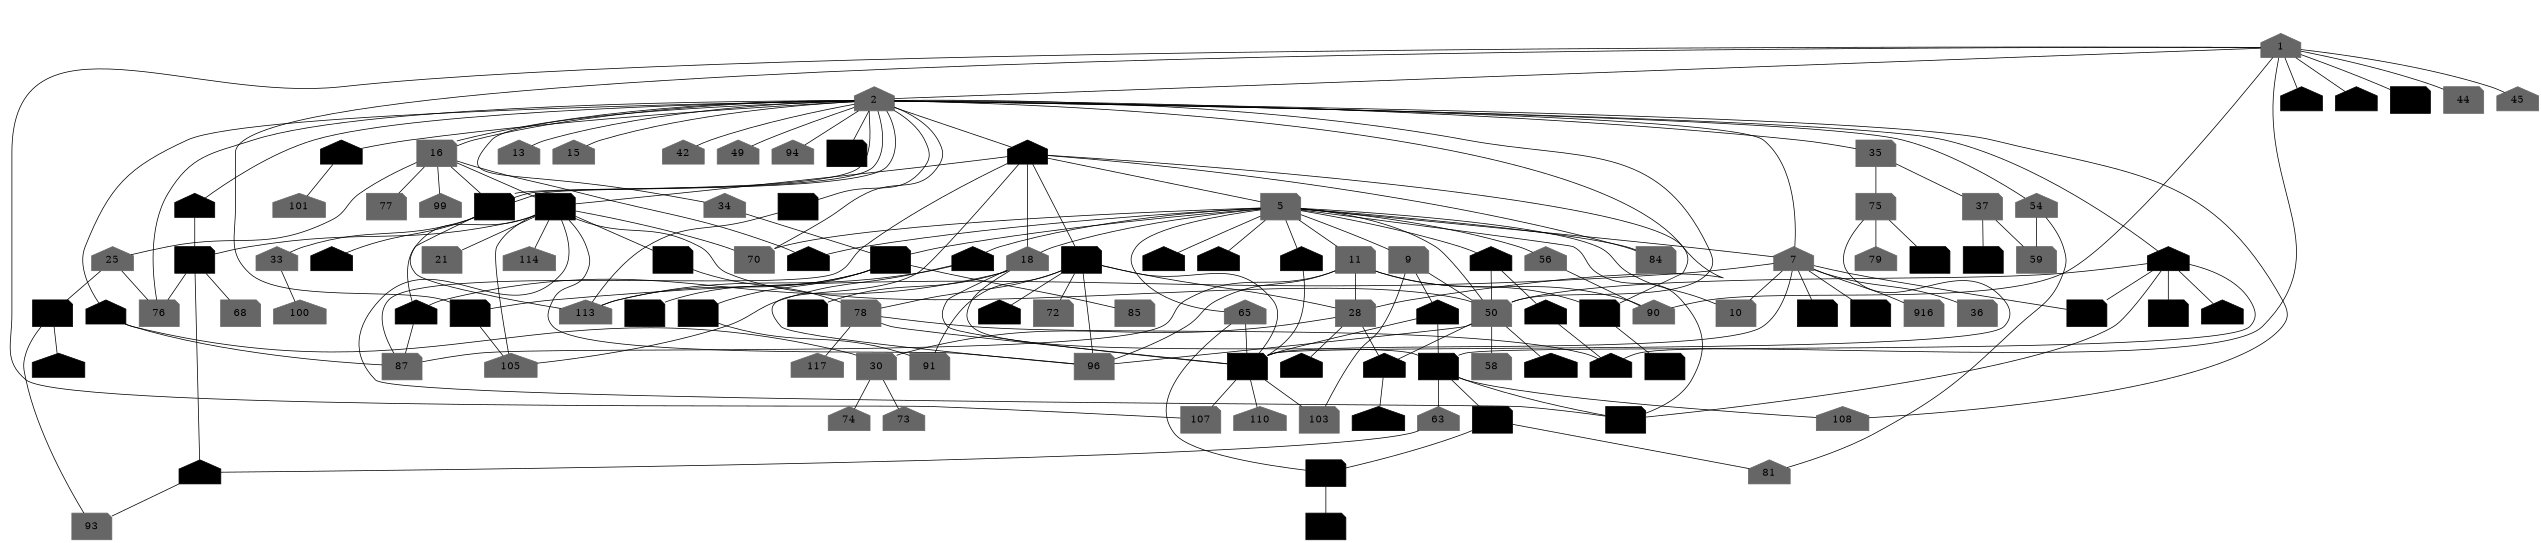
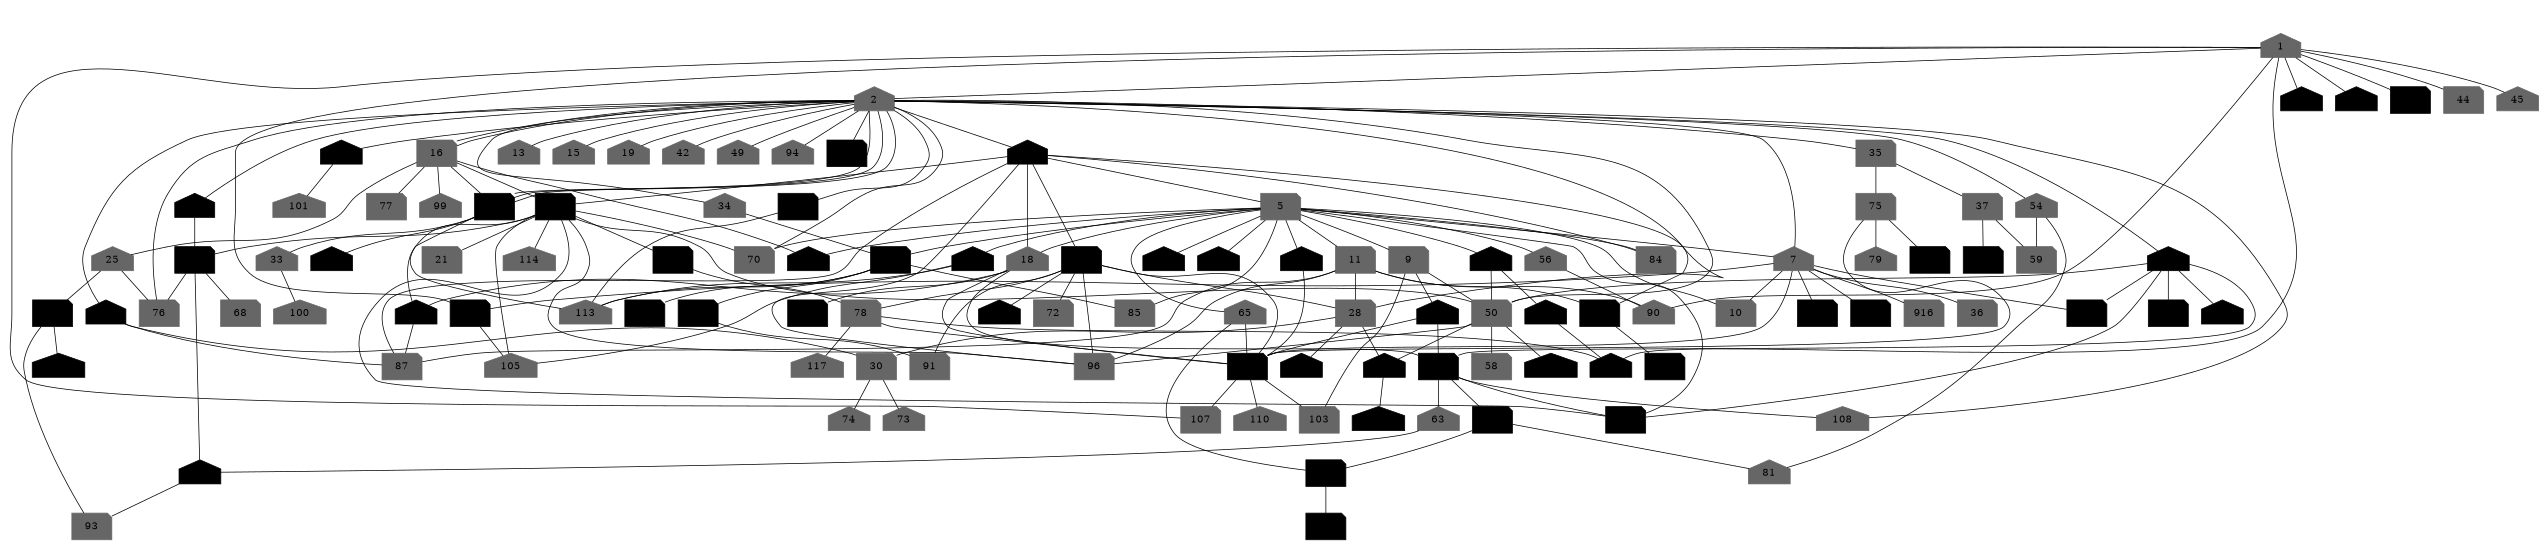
none -> (629, 153)
(1428, 243) -> (1248, 271)
